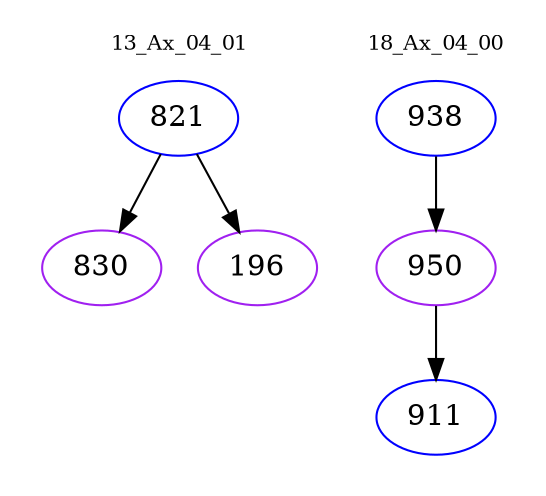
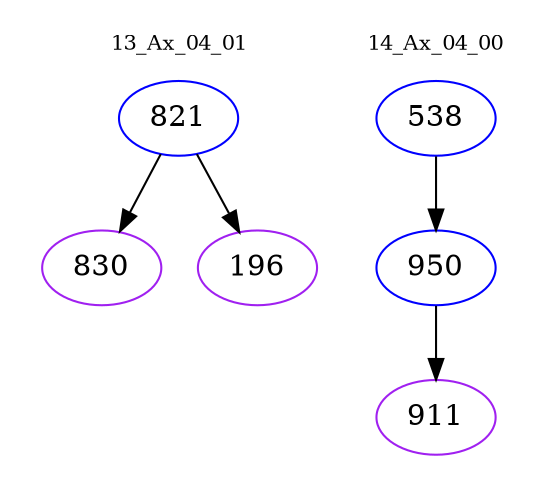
(436, 45) -> (436, 45)
(436, 118) -> (436, 118)
(436, 268) -> (436, 268)
(436, 417) -> (436, 417)
